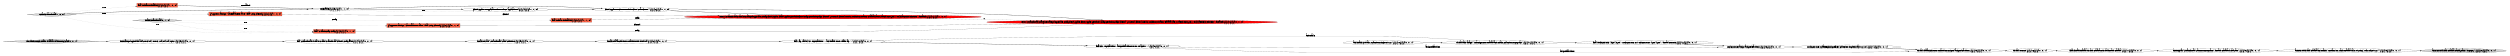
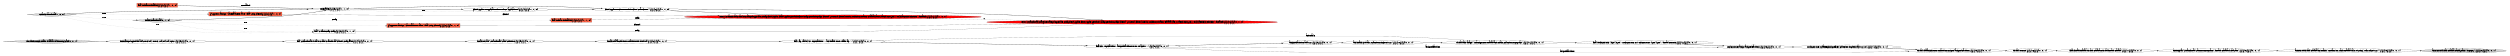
(98, 9) -> (100, 19)
none -> (251, 18)
(334, 31) -> (334, 31)
none -> (1310, 43)
